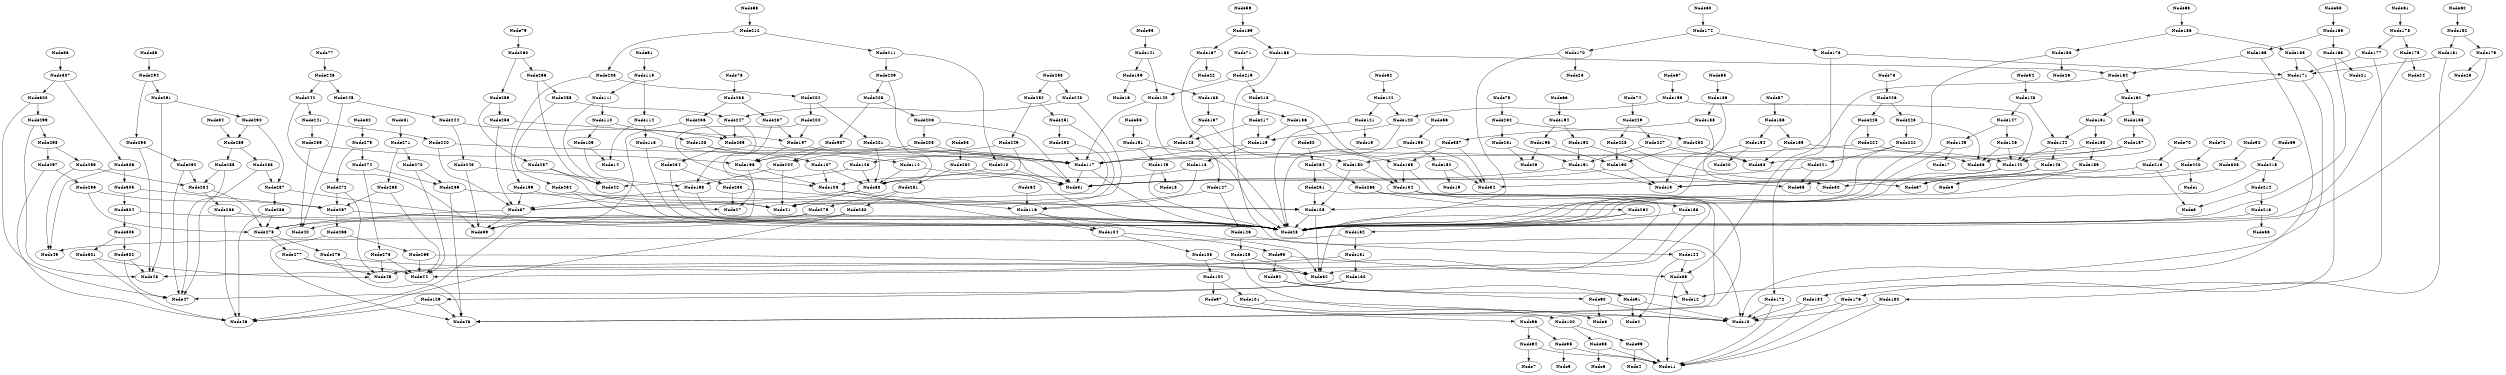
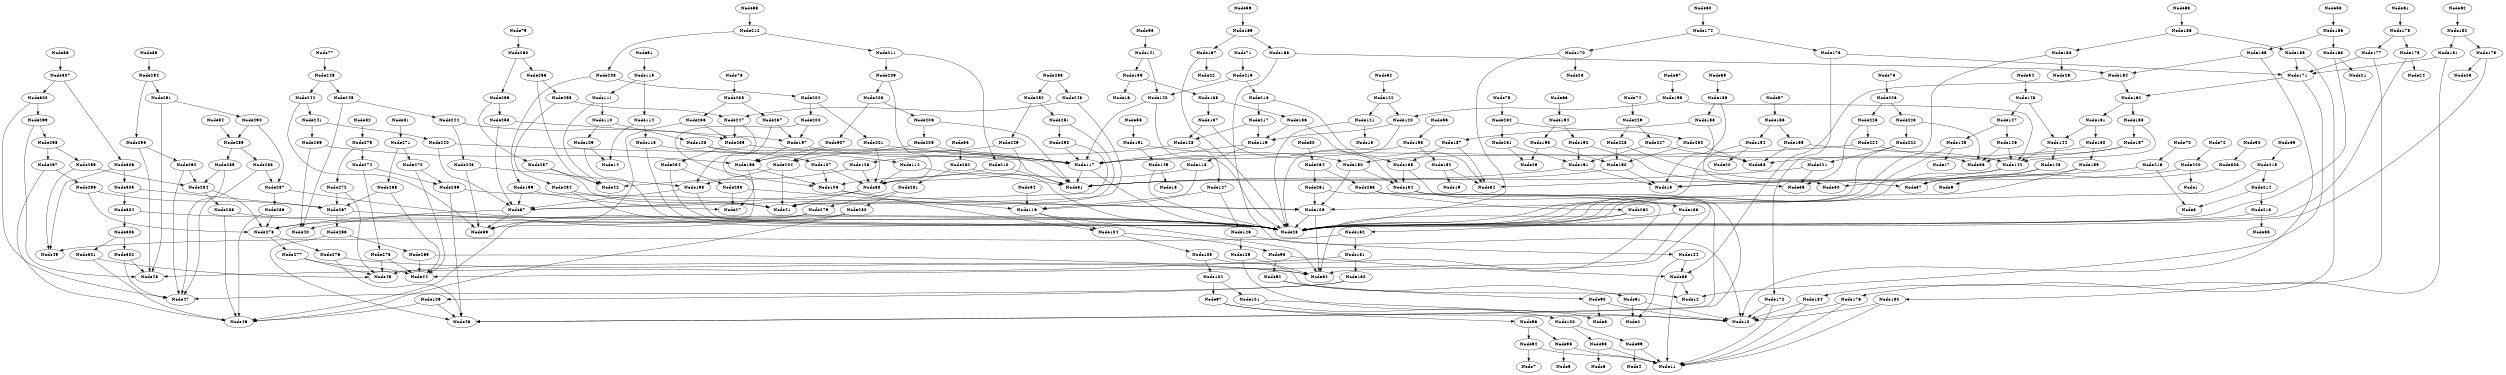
(1452, 143) -> (1452, 143)
